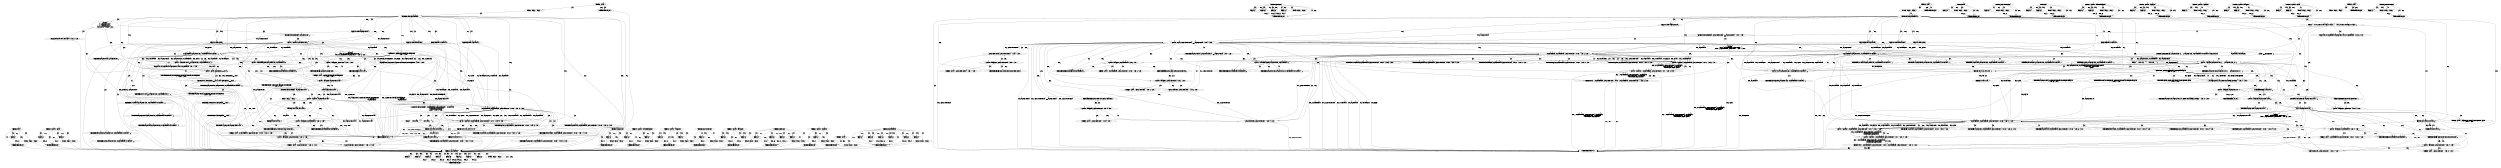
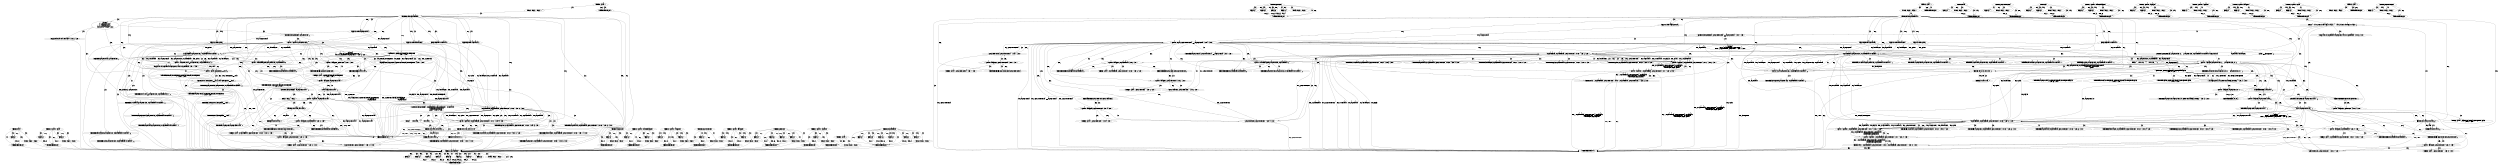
(319, 111) -> none
(331, 140) -> none
